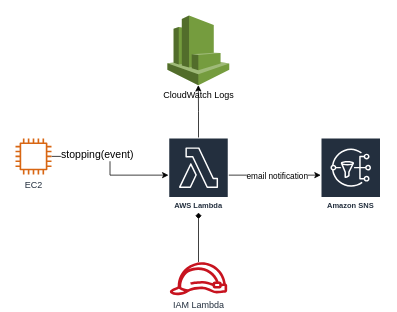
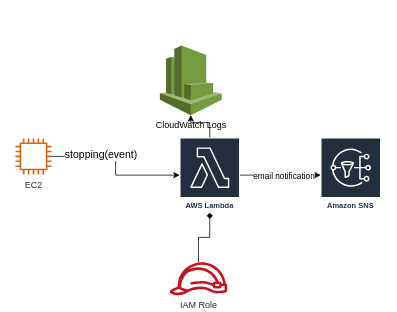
(198, 50) -> (191, 80)
(198, 175) -> (210, 175)
(199, 306) -> (199, 306)
